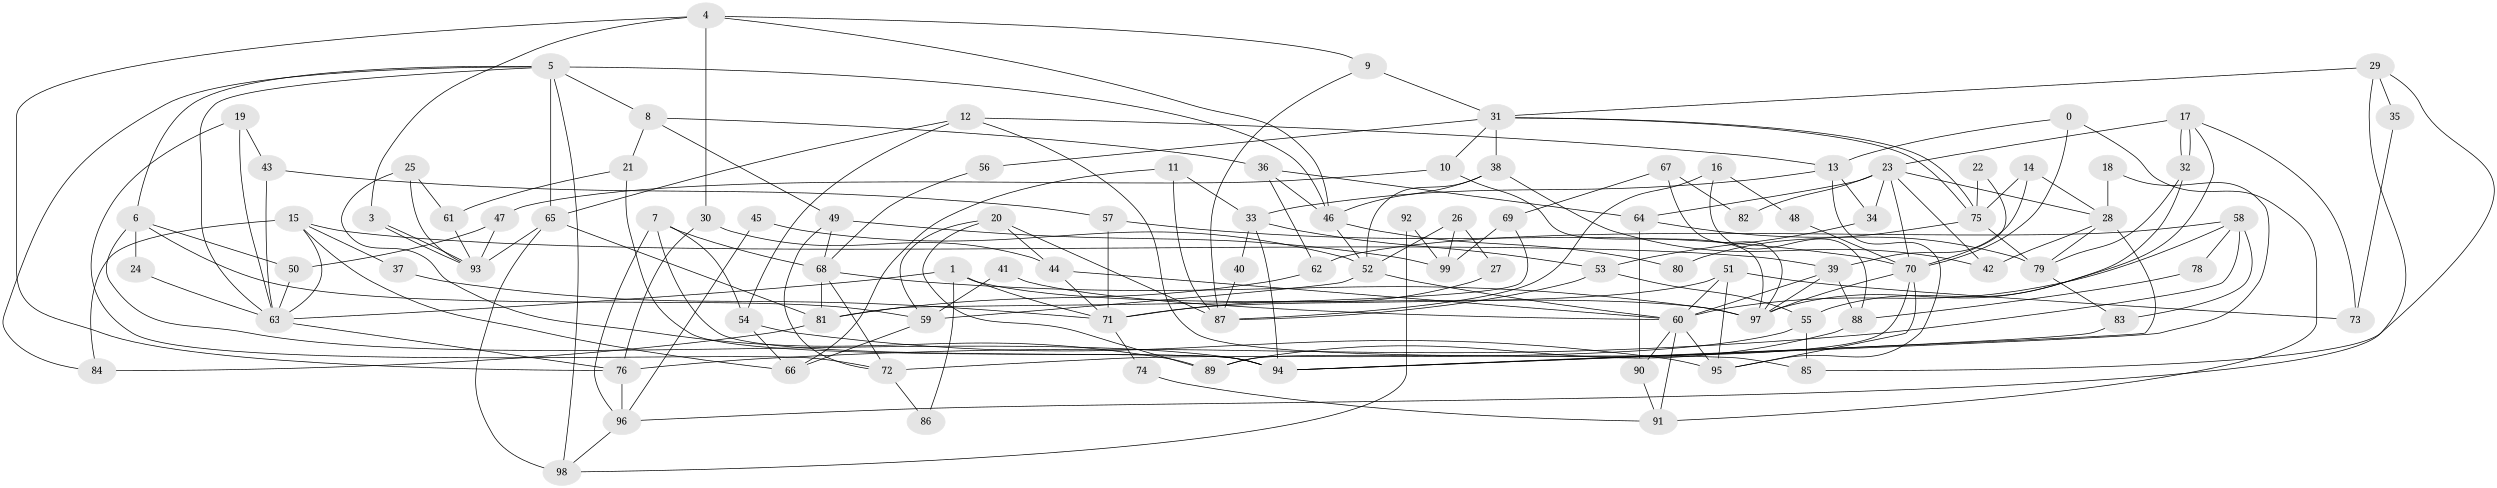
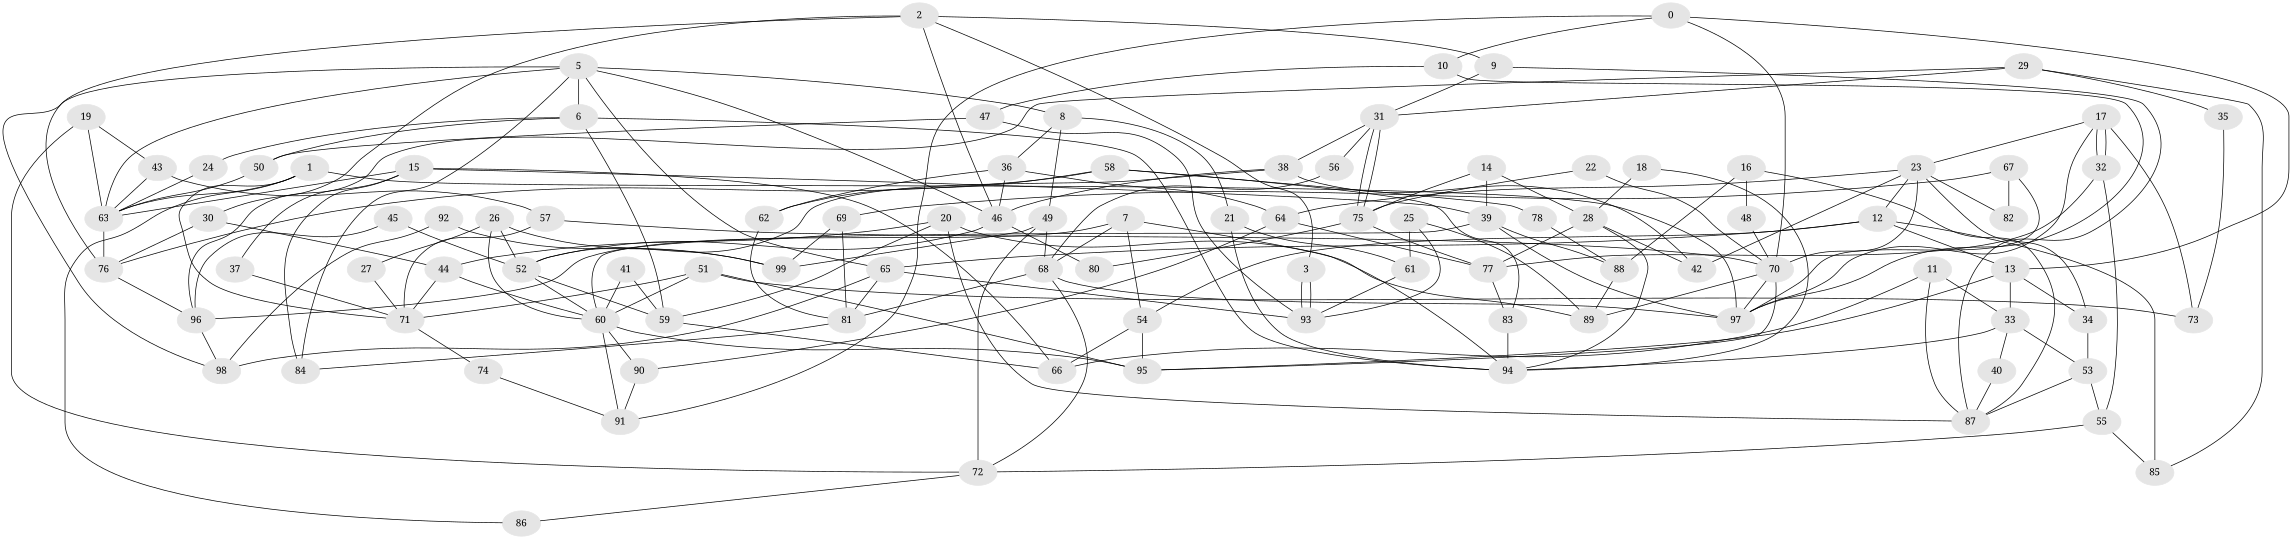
(706, 16) -> (919, 16)
(1471, 142) -> (1554, 33)
(1988, 191) -> (1897, 193)
(2039, 270) -> (1488, 270)
(1964, 297) -> (498, 284)
